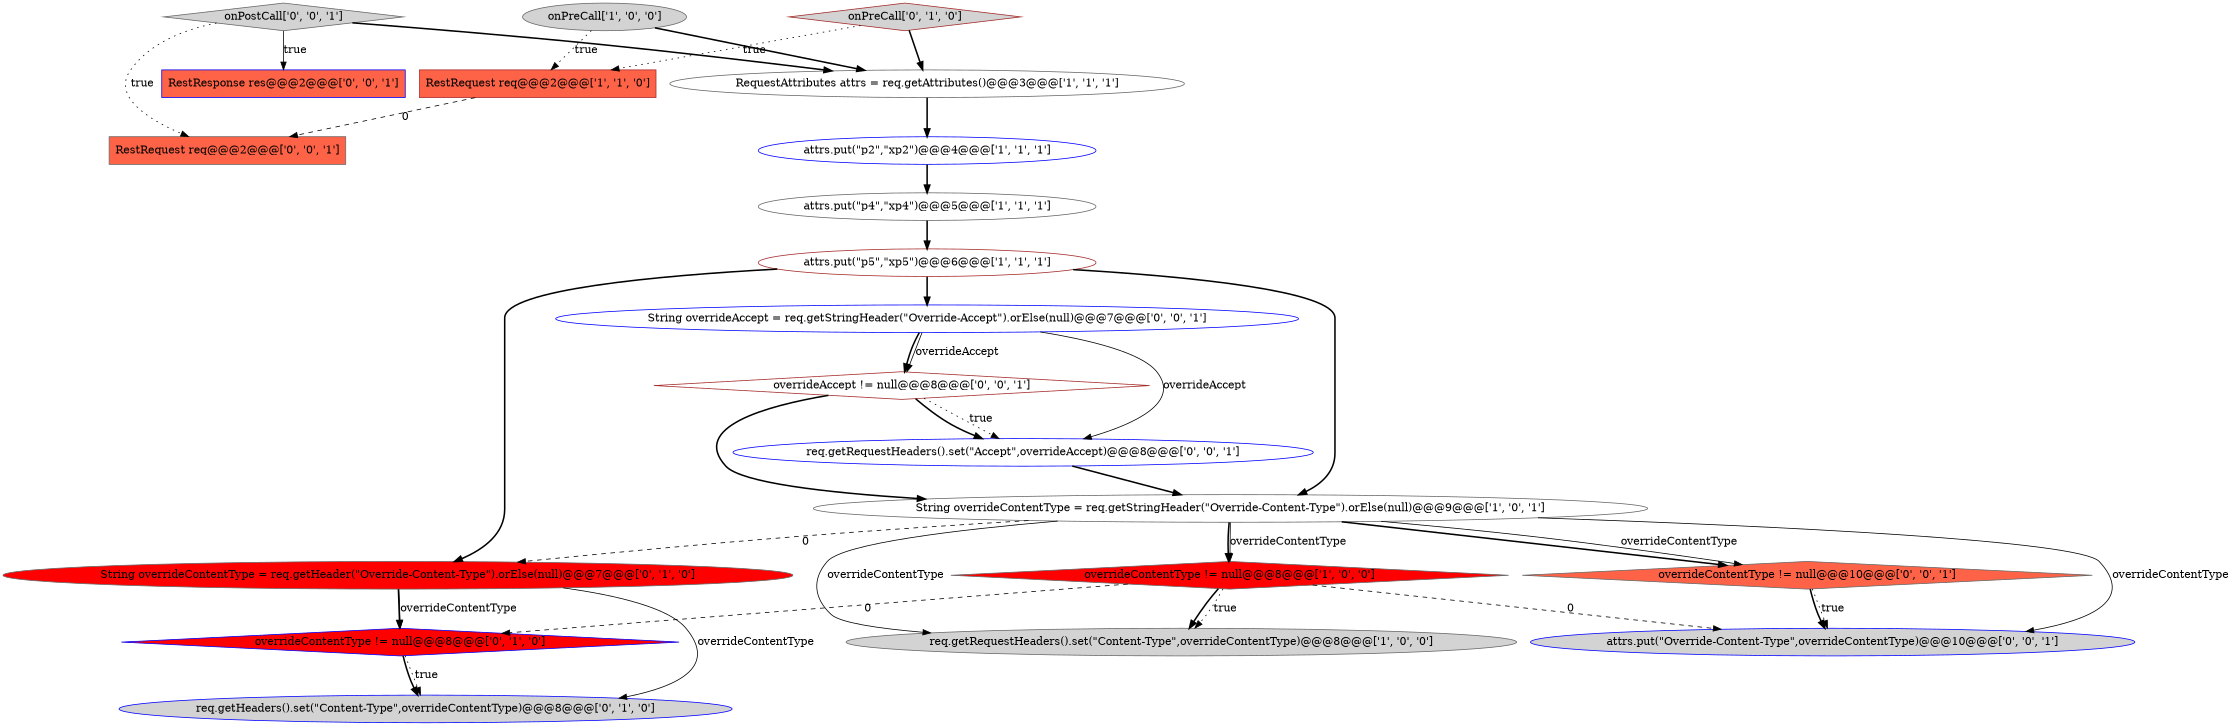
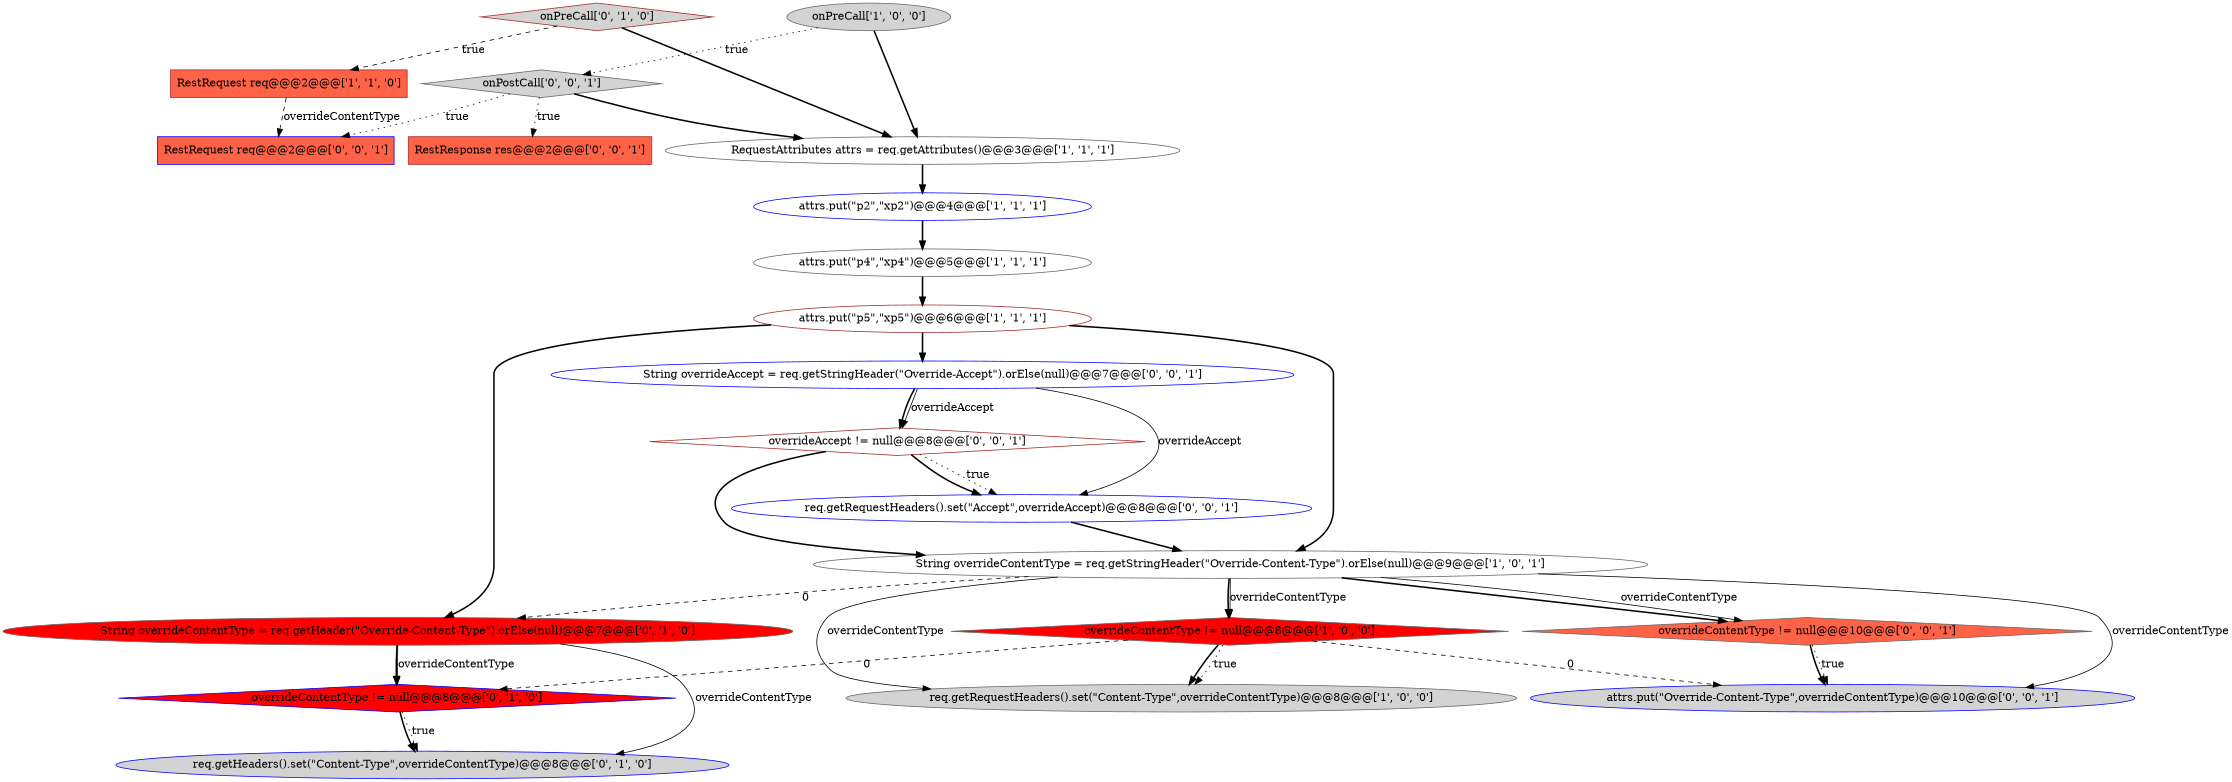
(283, 46) -> (537, 113)
(574, 48) -> (704, 50)
(728, 49) -> (458, 47)
(283, 84) -> (530, 151)
(406, 117) -> (342, 117)
(227, 151) -> (276, 151)
